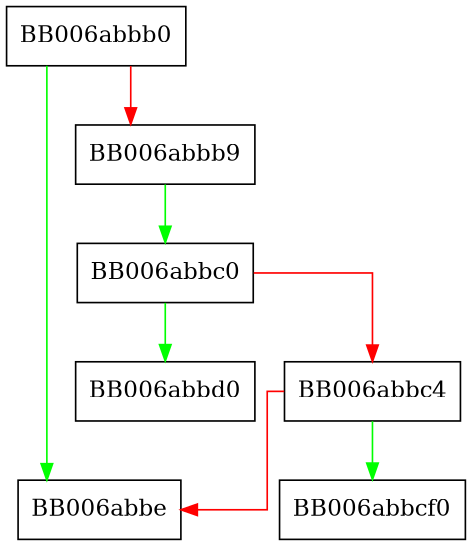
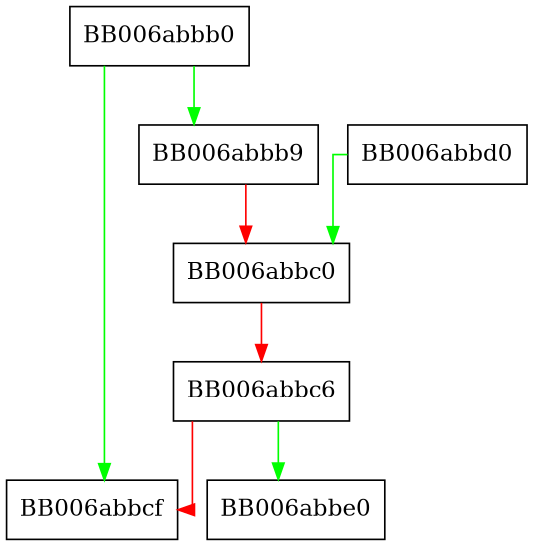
(131, 87) -> (194, 87)
(165, 205) -> (246, 205)
(165, 324) -> (333, 183)
(372, 391) -> (261, 391)
(99, 510) -> (92, 510)
(372, 510) -> (296, 510)
